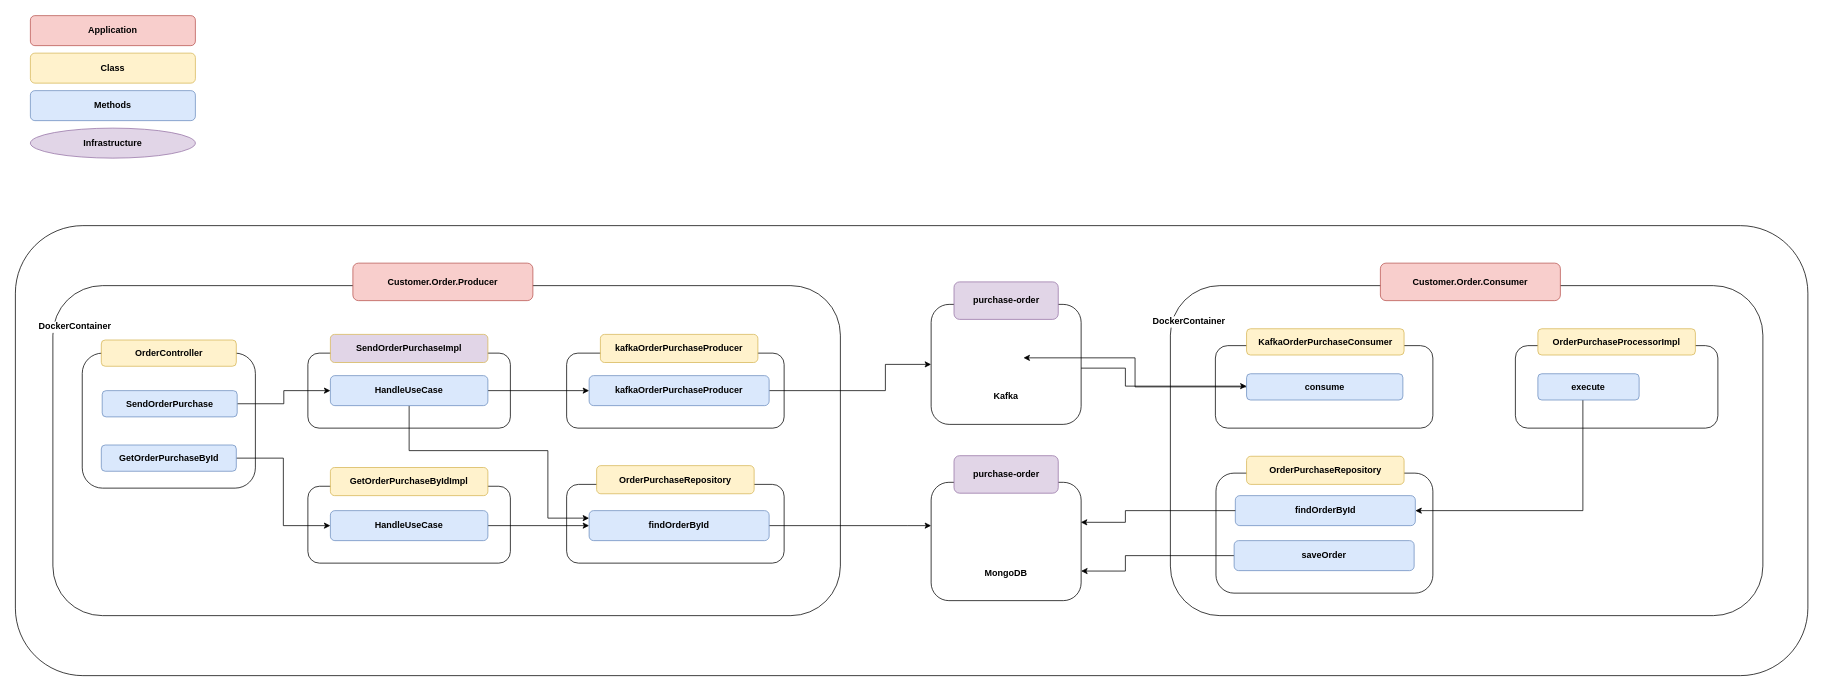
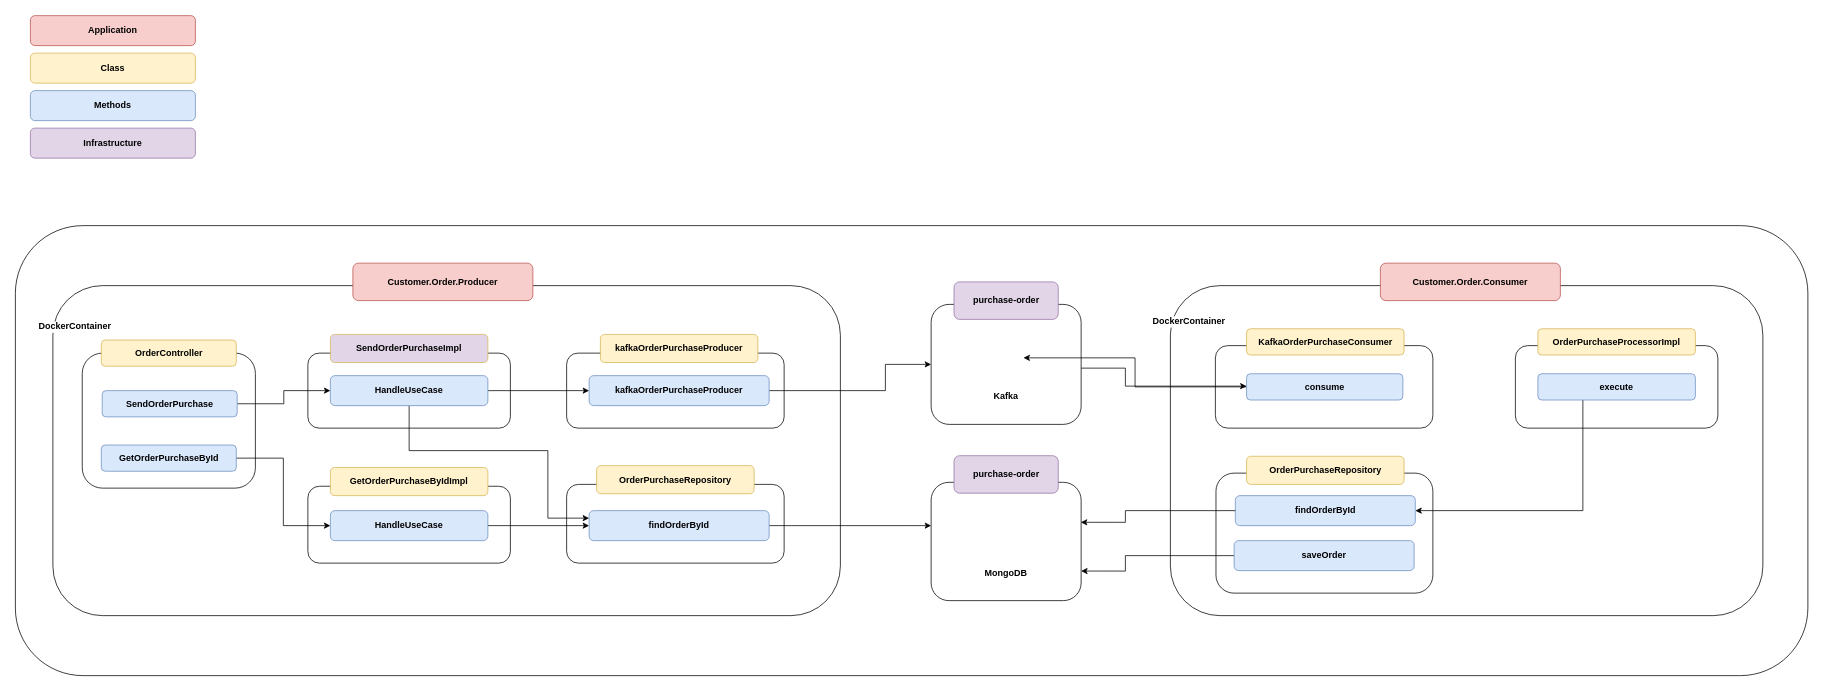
(113, 143) -> (113, 143)
(1589, 387) -> (1617, 387)
